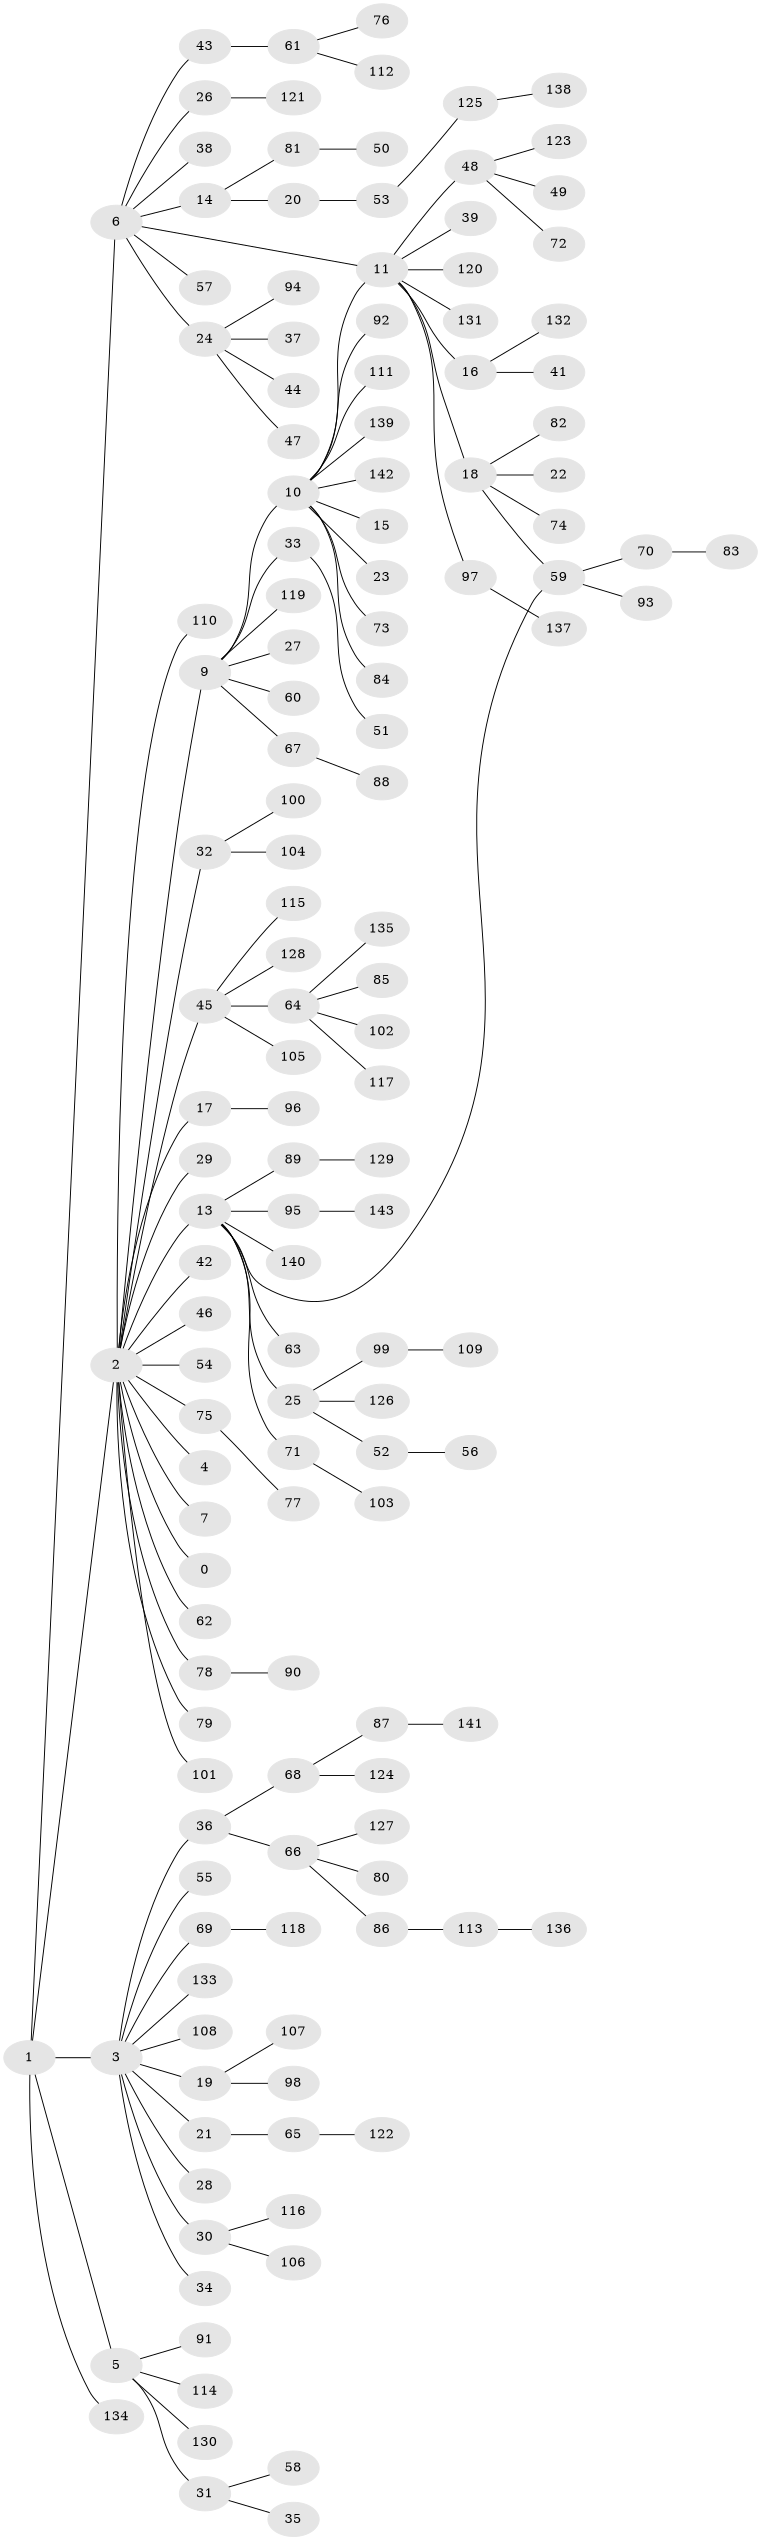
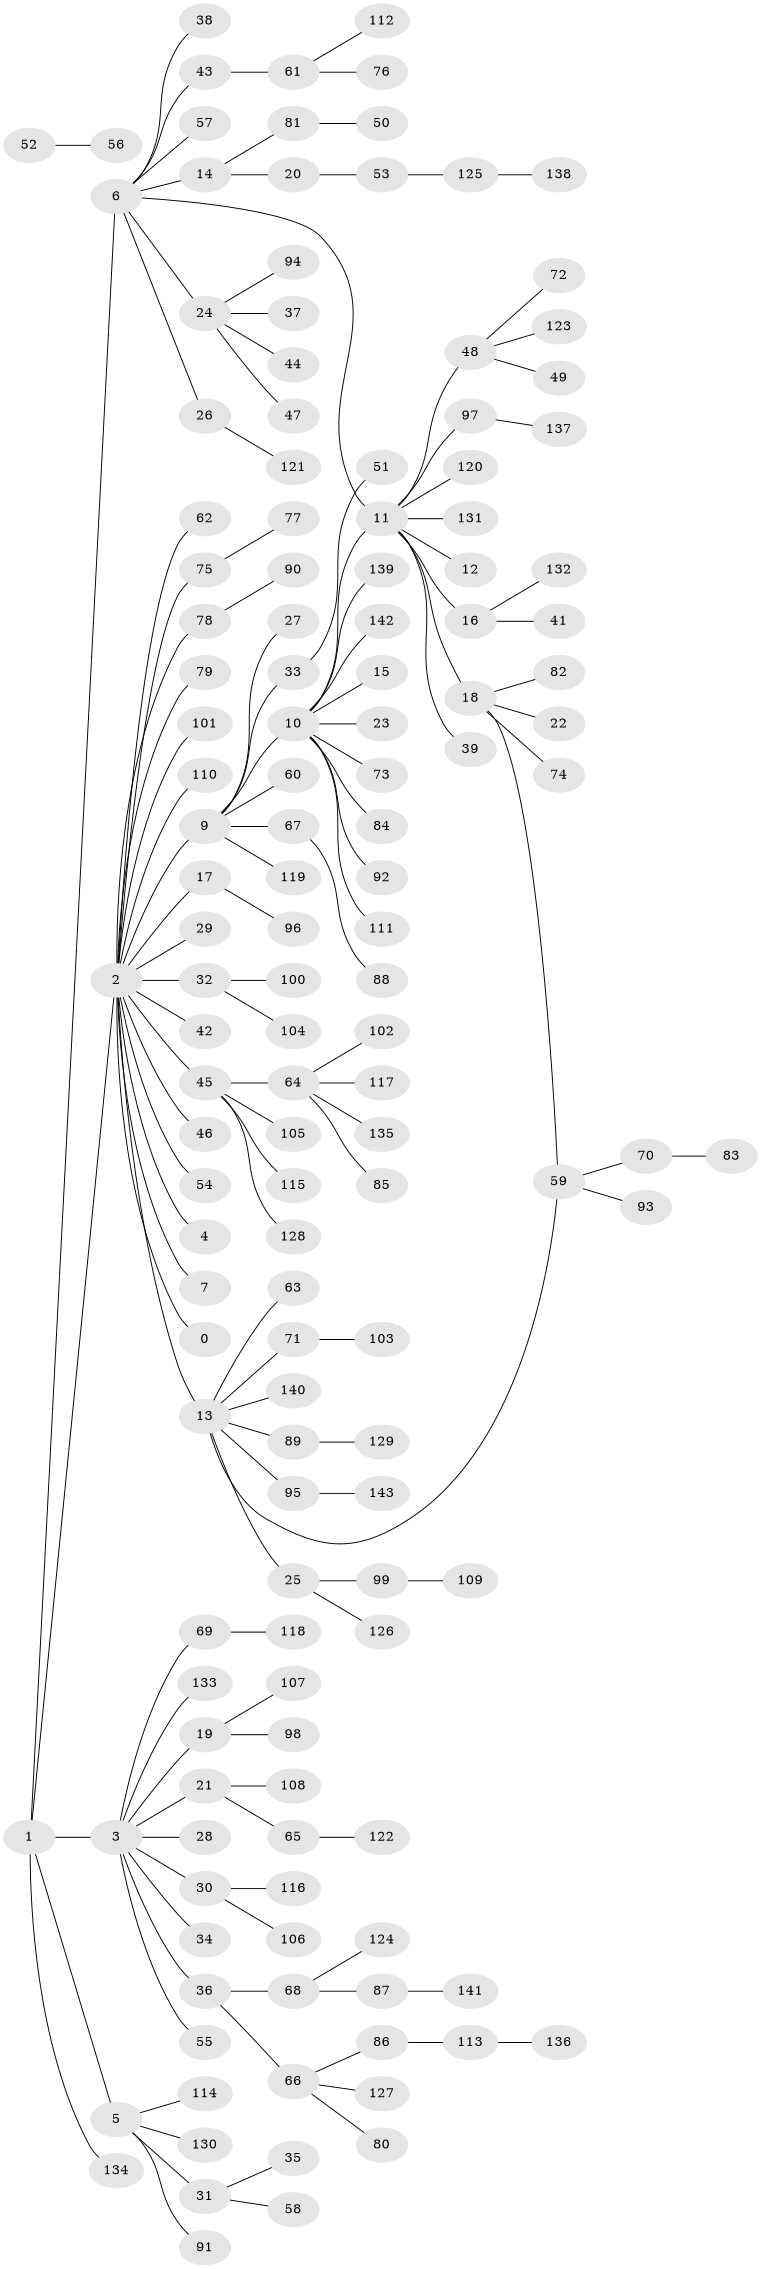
none -> (471, 570)
(338, 1427) -> none
(160, 2045) -> (249, 1786)
